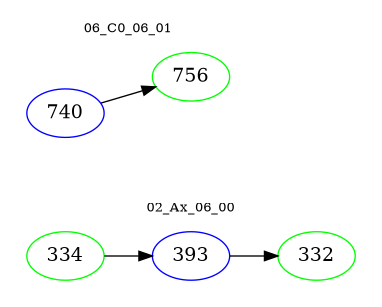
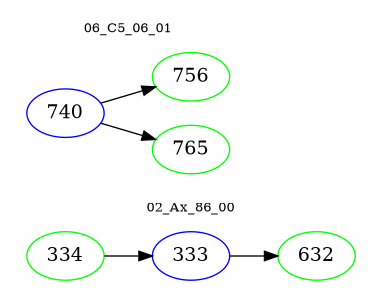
(128, 29) -> (128, 29)
none -> (191, 150)
(191, 208) -> (191, 208)
(191, 256) -> (191, 256)
(317, 256) -> (317, 256)
